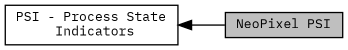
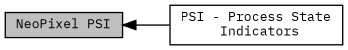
(208, 25) -> (153, 25)
